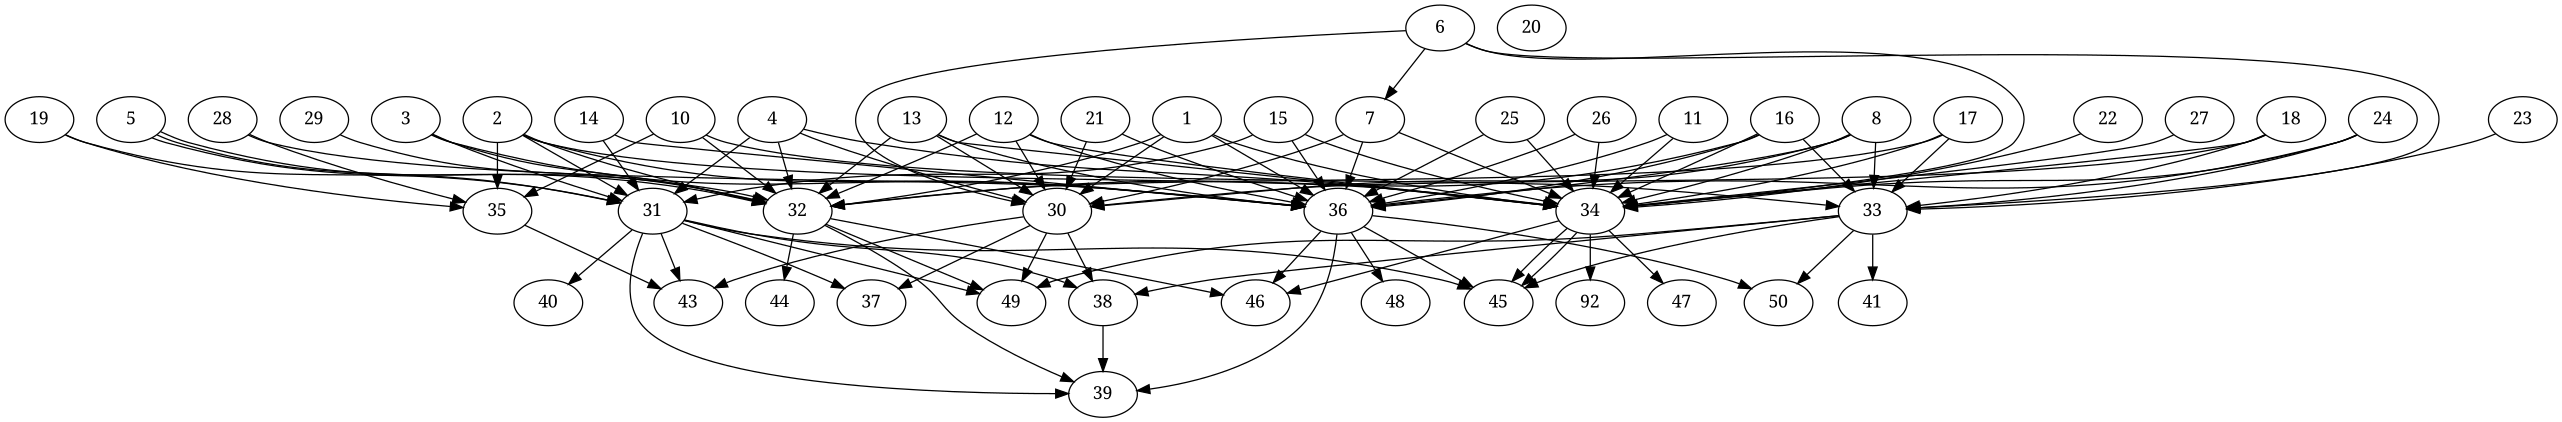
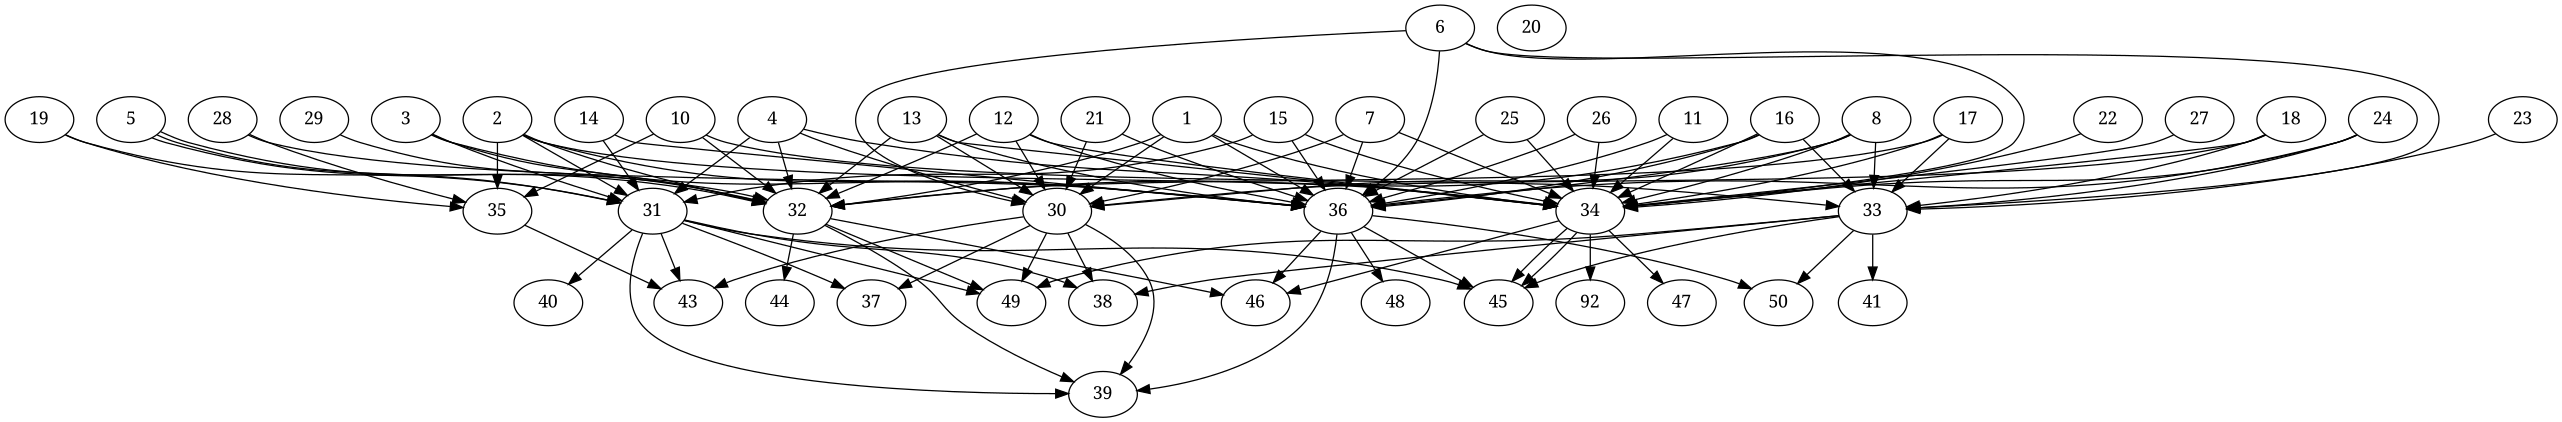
(1409, 69) -> (1423, 128)
(1103, 342) -> (1143, 271)
